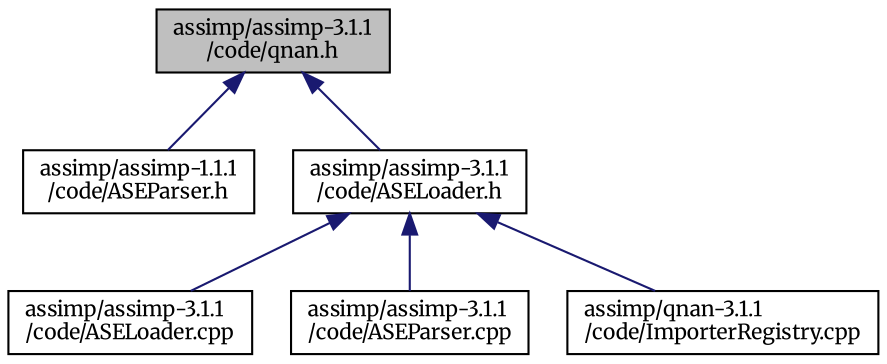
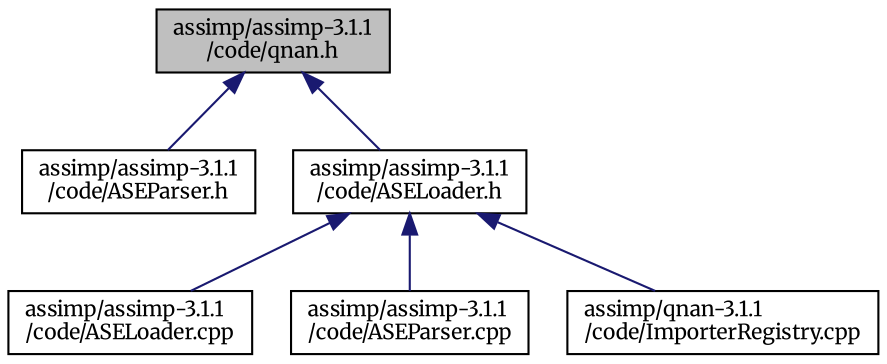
(139, 182) -> (139, 182)
